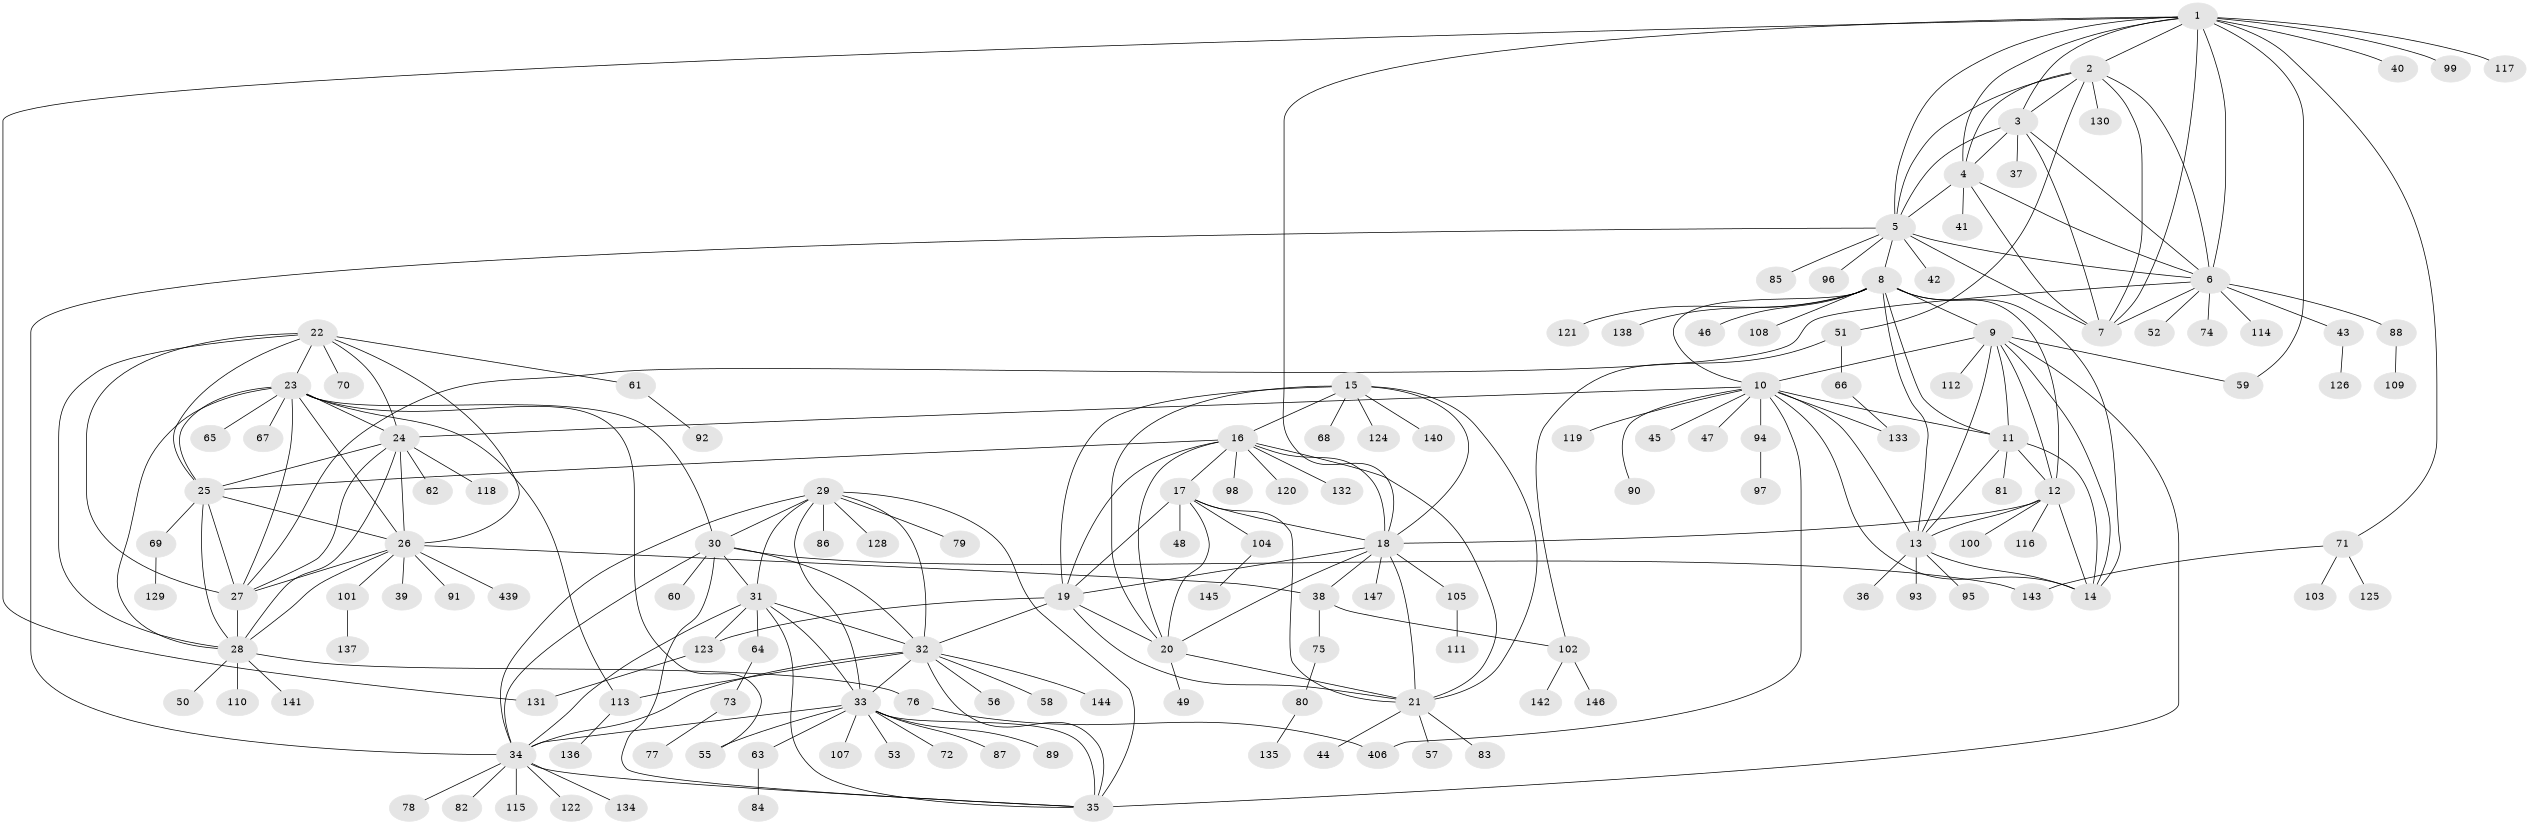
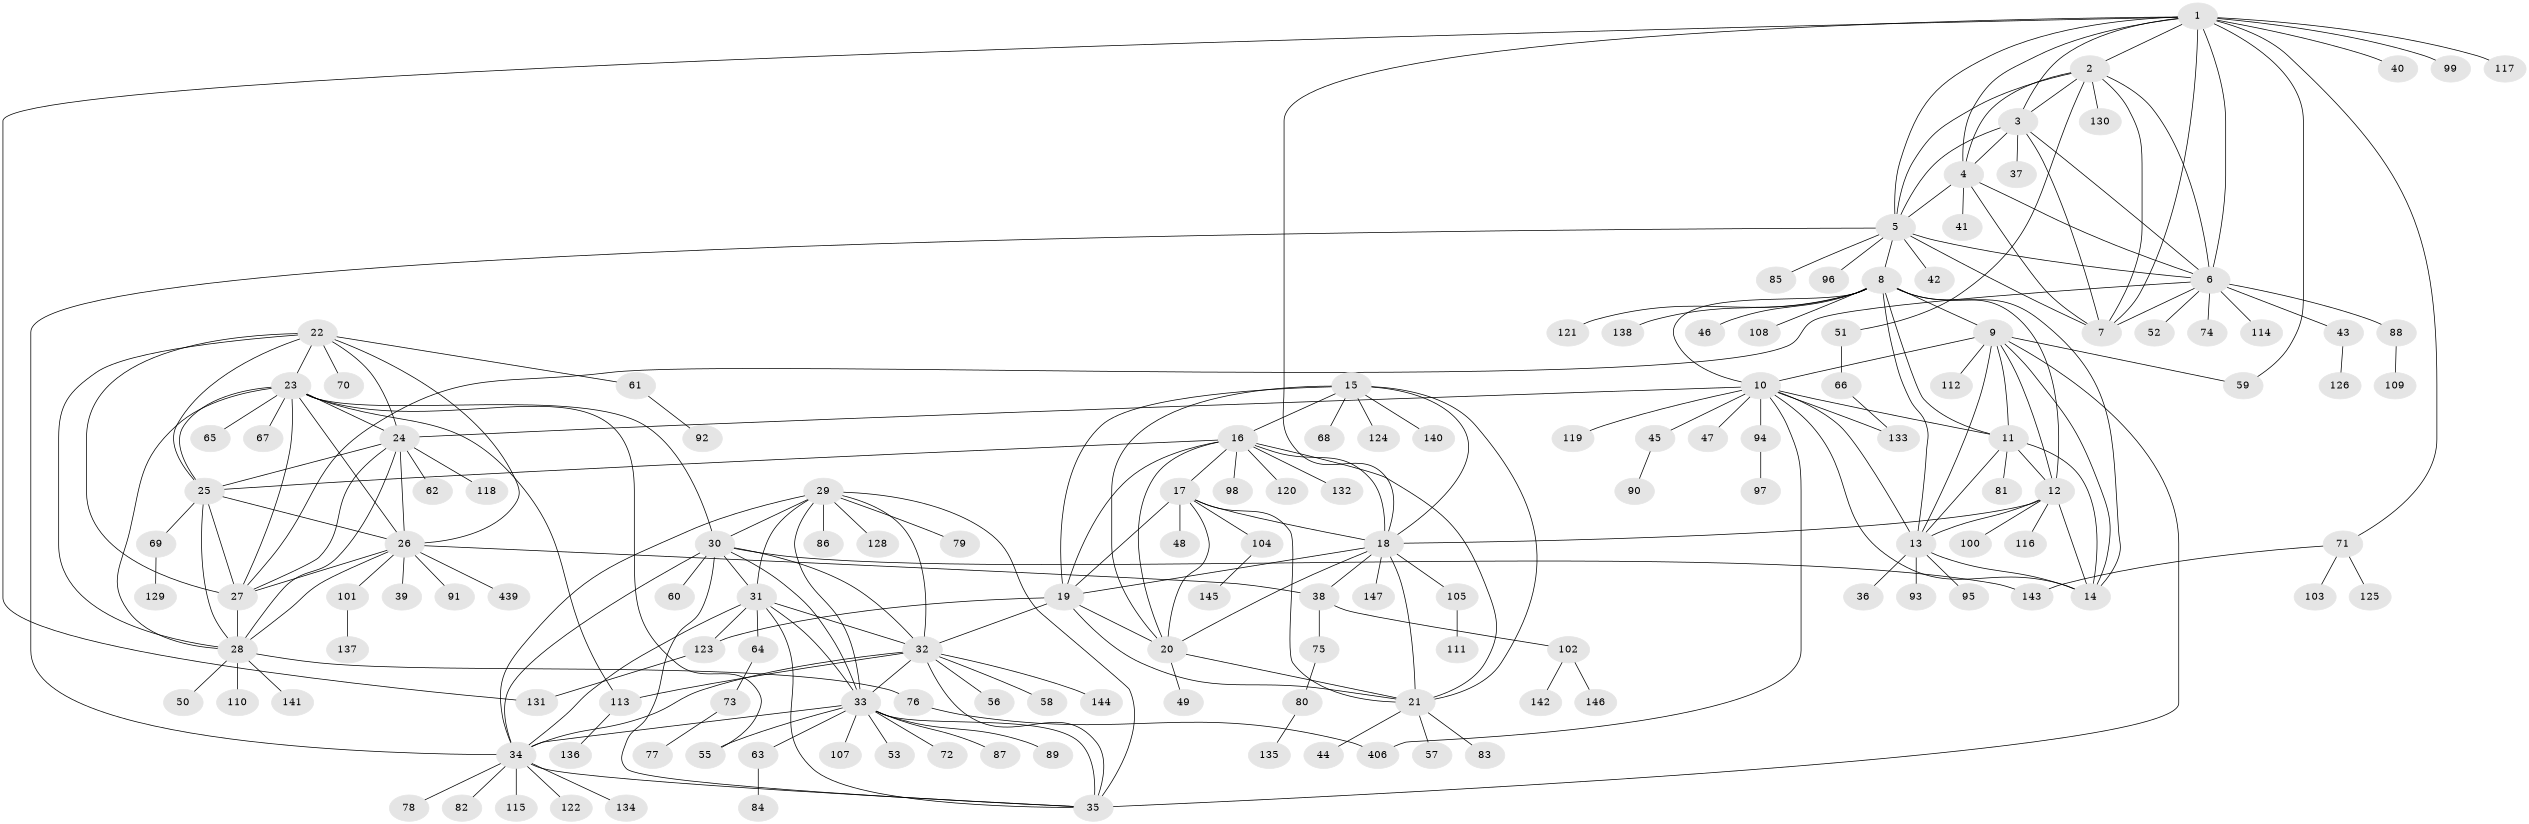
(1586, 387) -> none
(1630, 424) -> (1645, 465)
none -> (809, 607)
